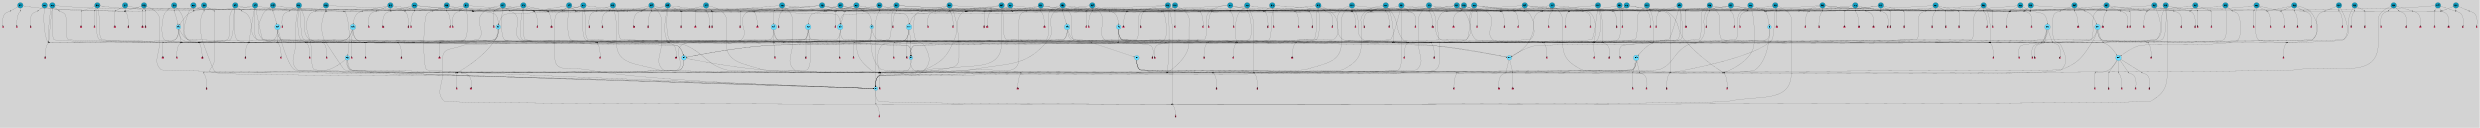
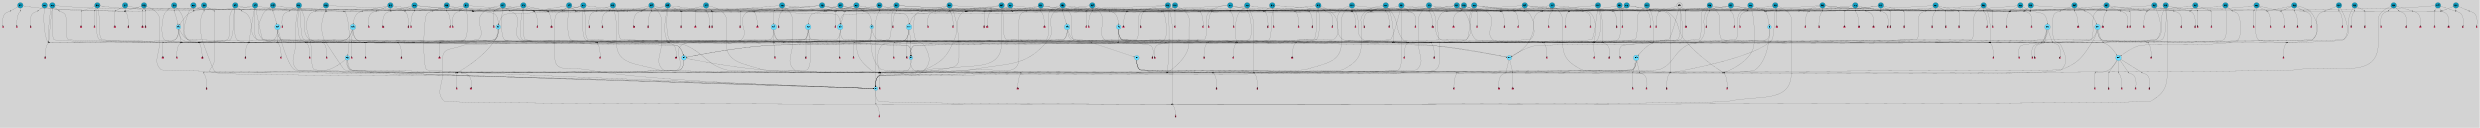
(1680, 5) -> (1680, 5)
